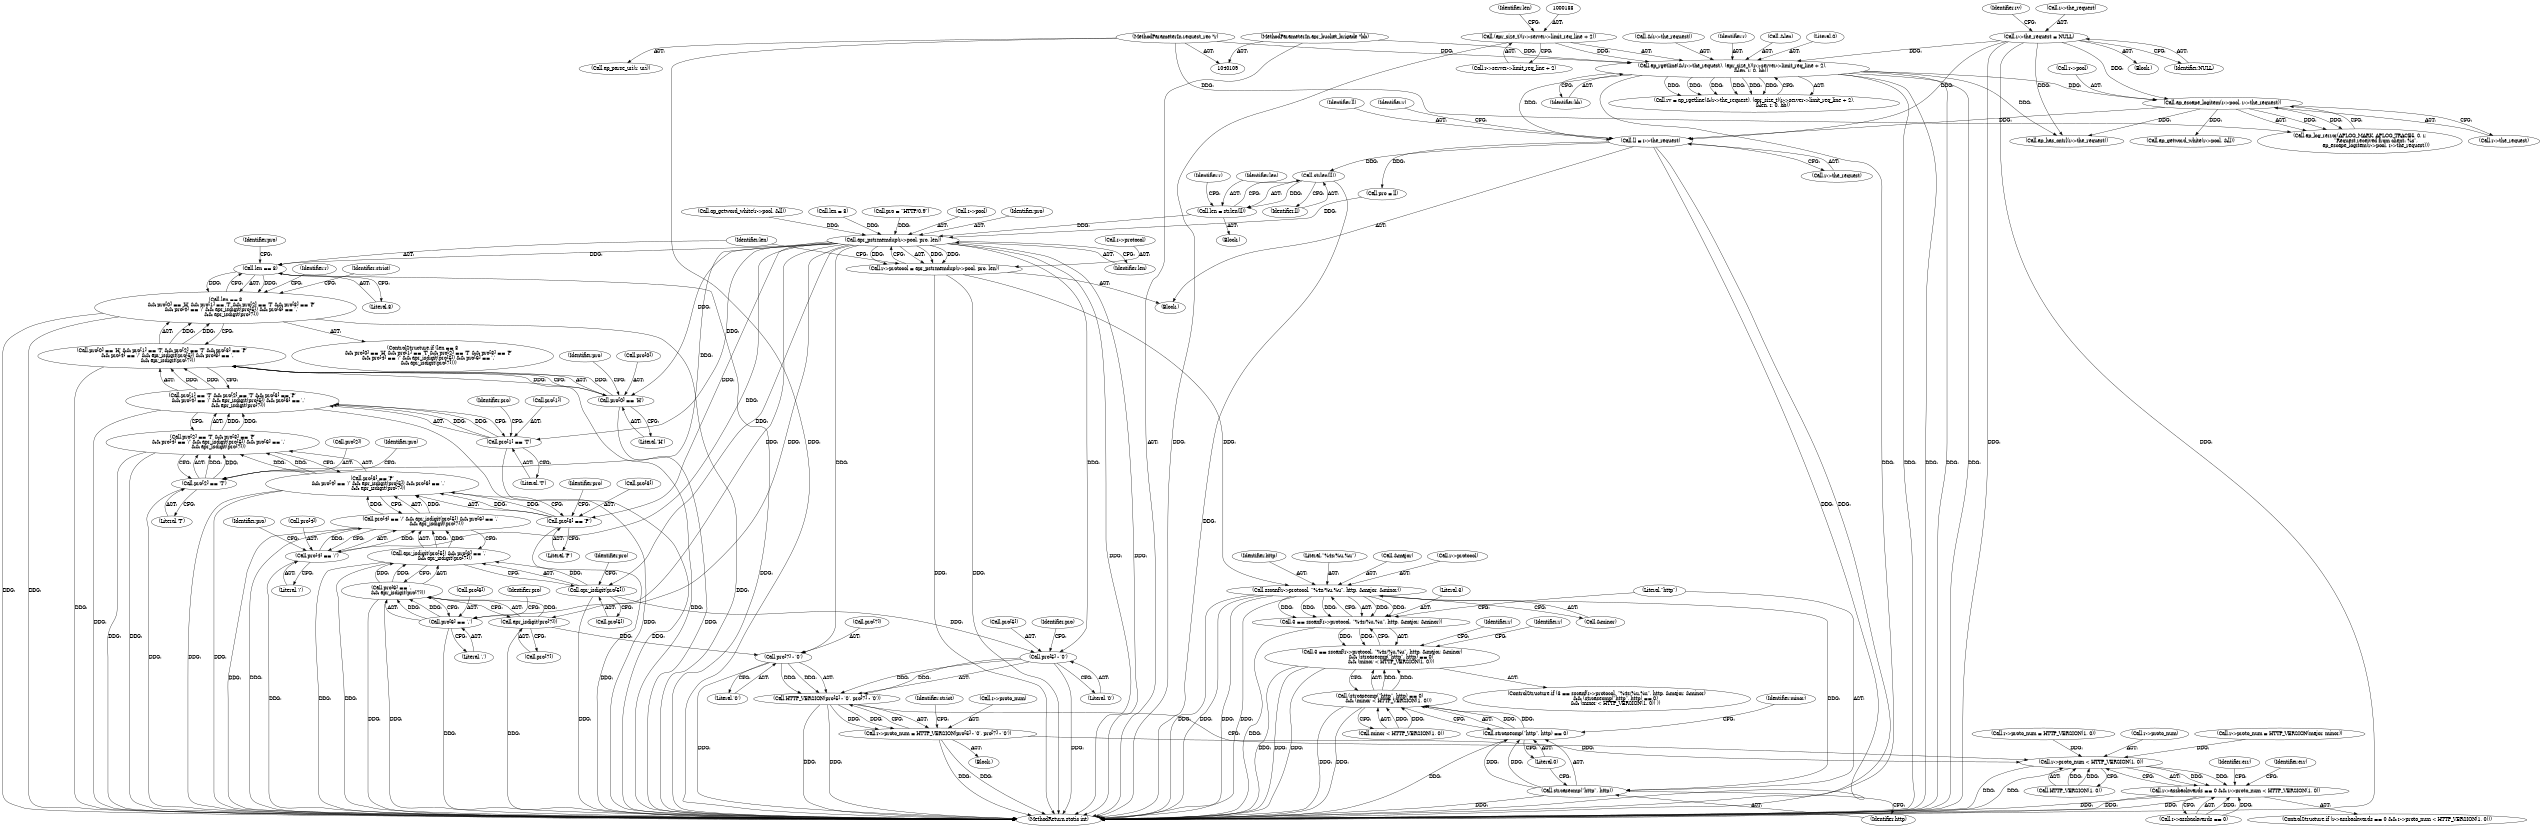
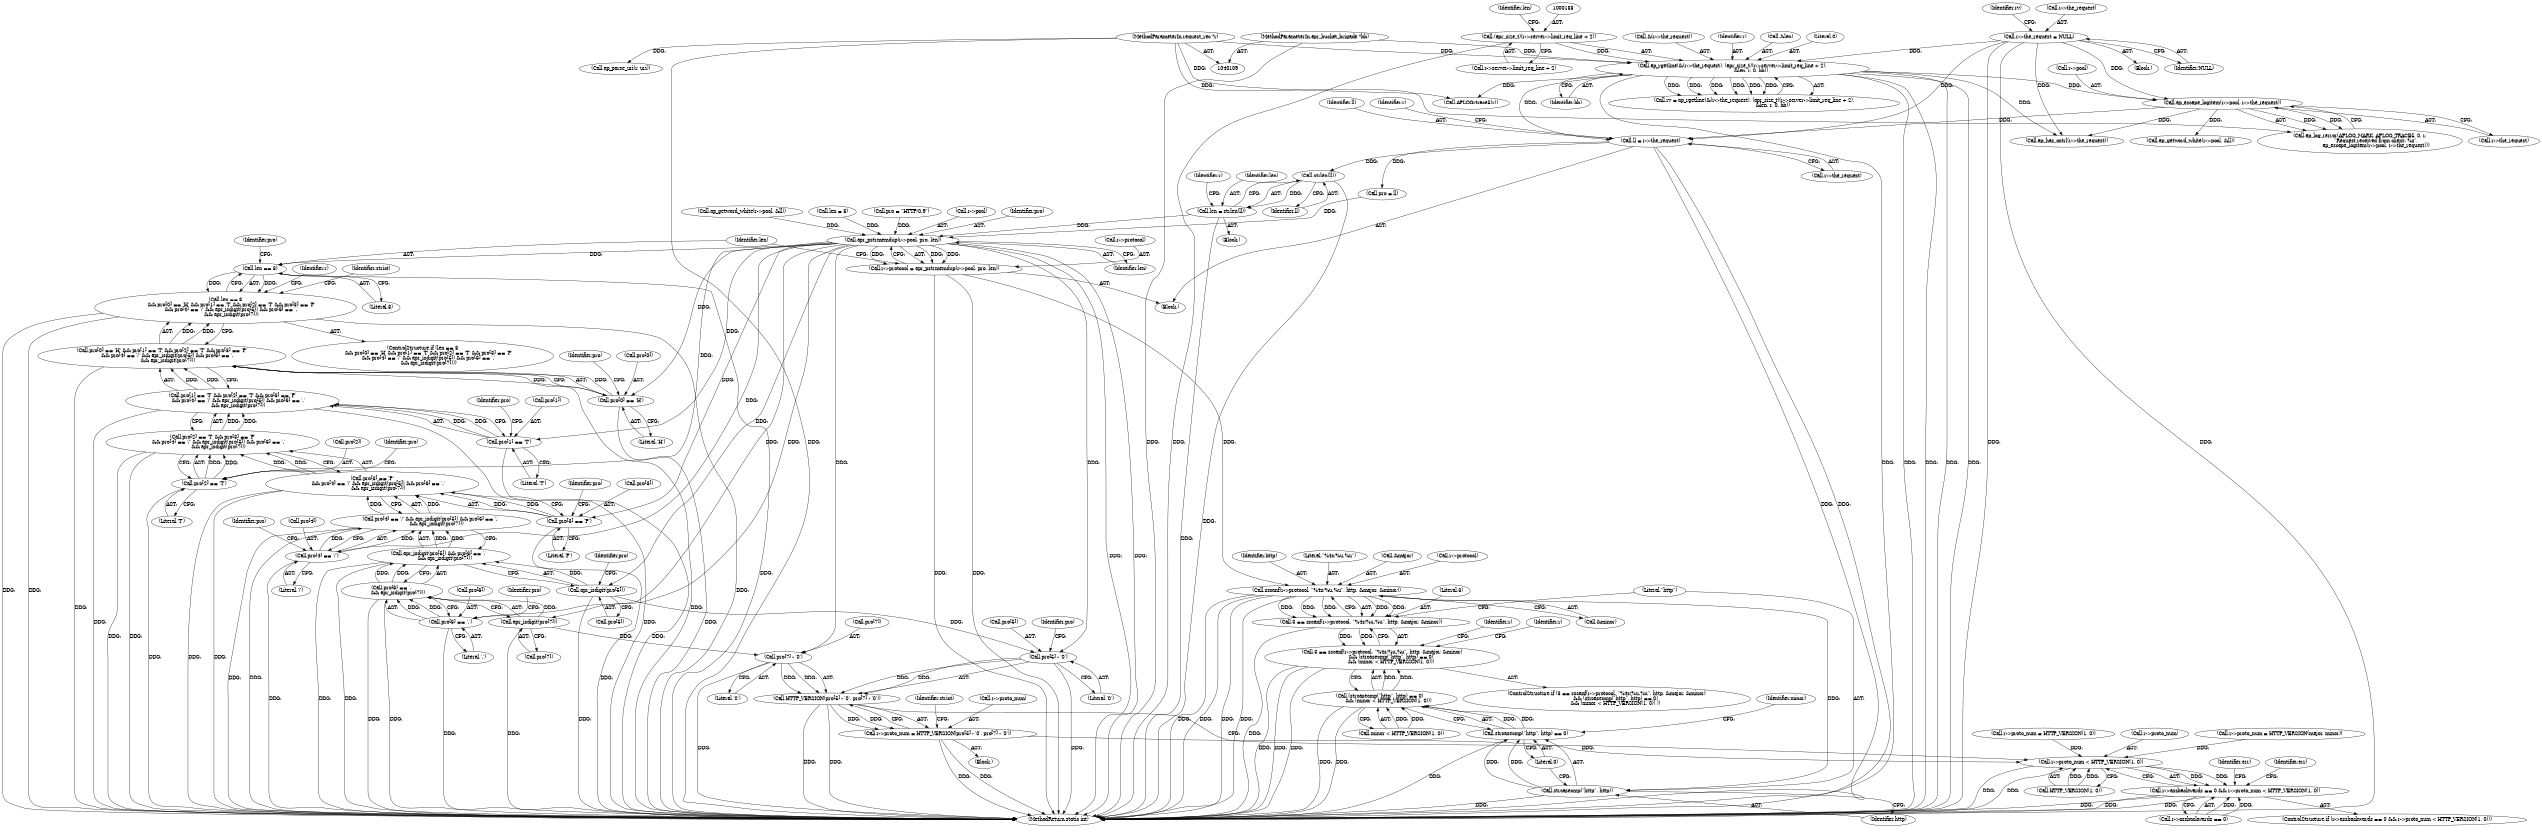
(660, 52) -> (660, 52)
none -> (1471, 103)
(1154, 442) -> (1154, 442)
none -> (1180, 542)
